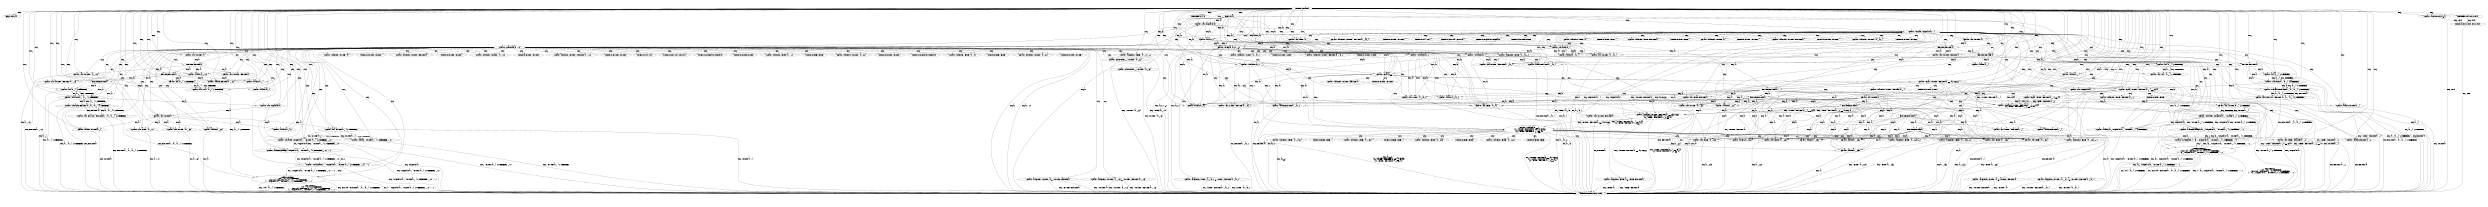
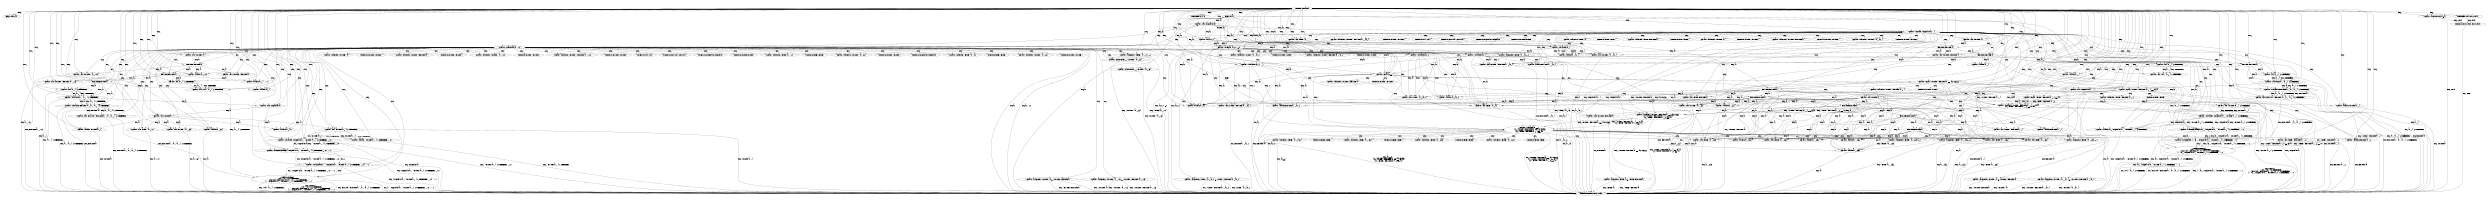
(1221, 28) -> (1221, 28)
(2114, 70) -> (2114, 70)
(1227, 78) -> (1227, 78)
(221, 82) -> none
(1759, 191) -> (1874, 145)
(1715, 192) -> none
